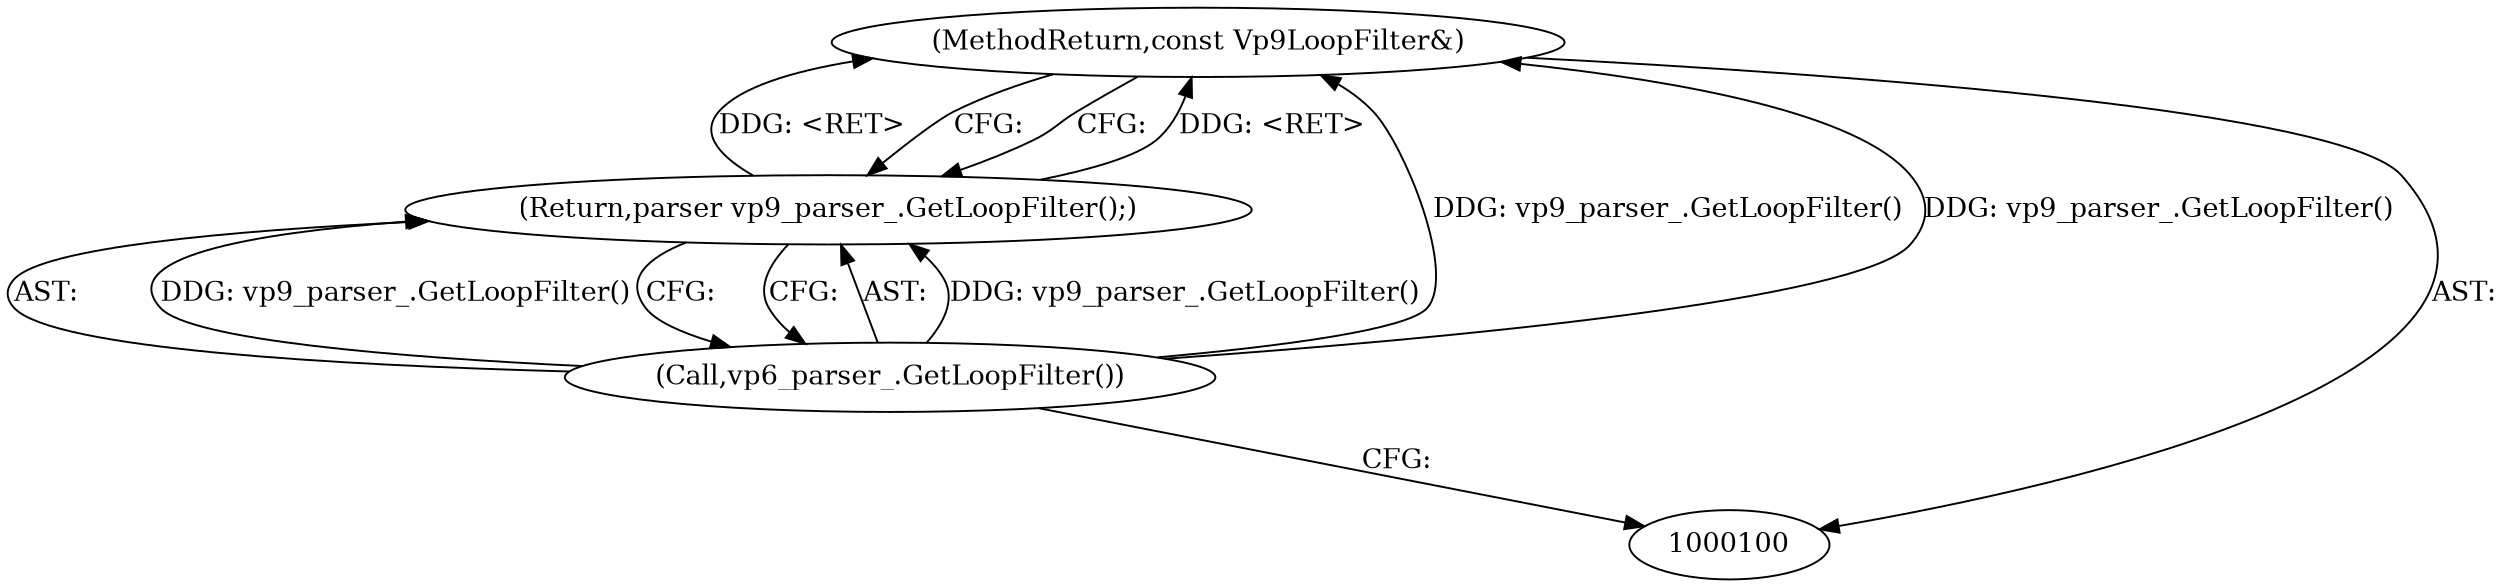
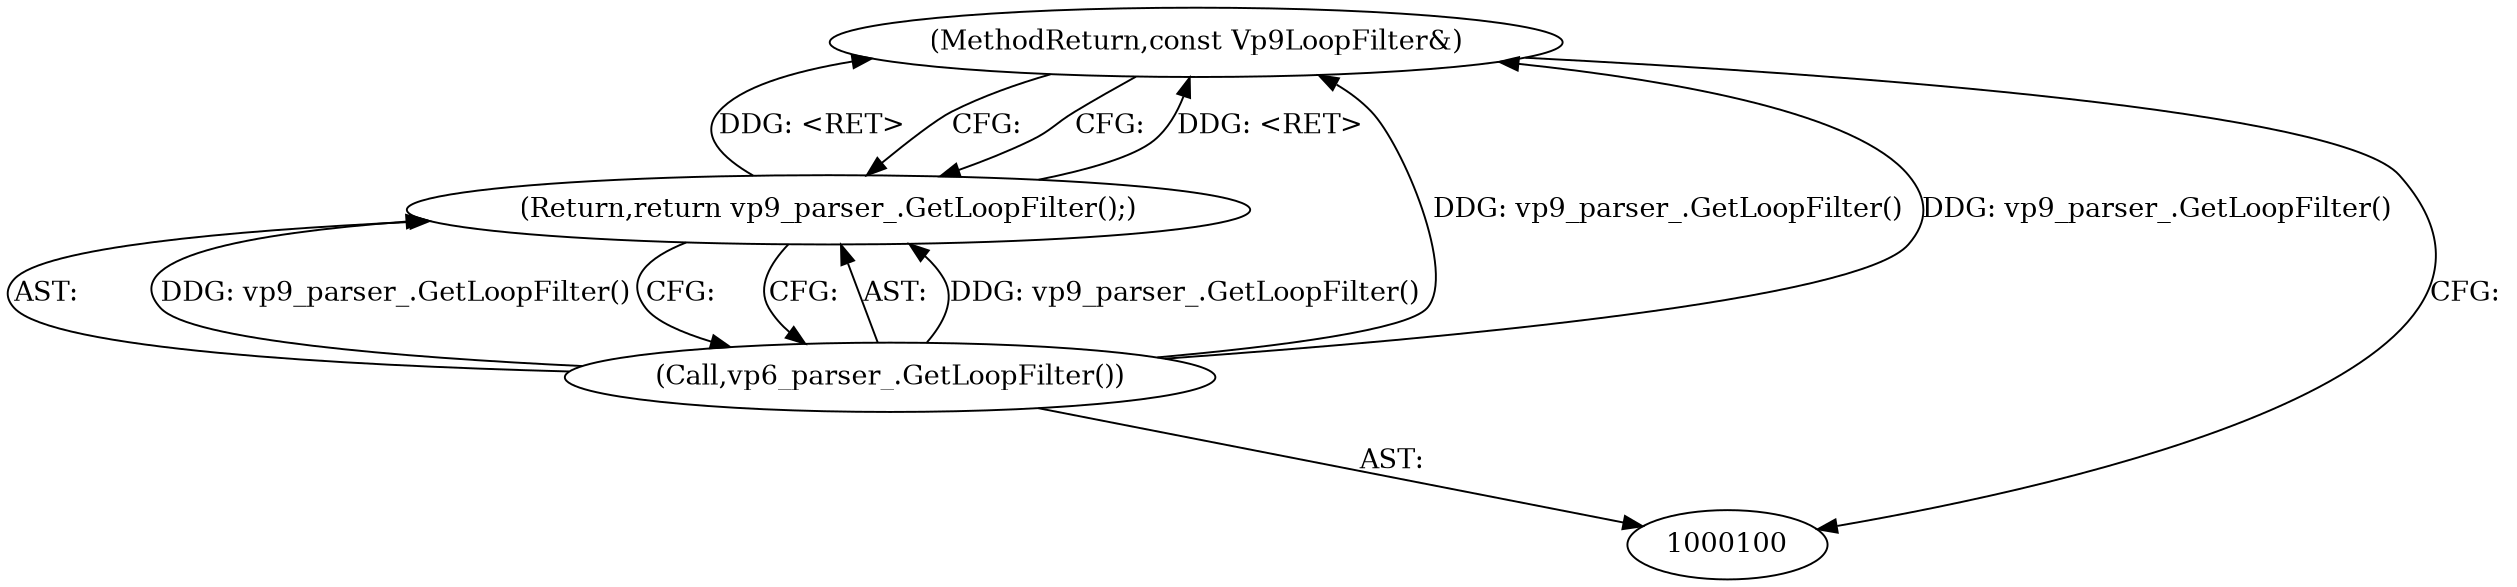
(829, 210) -> (829, 210)
(2469, 294) -> (2470, 294)
(1401, 461) -> (1396, 461)
